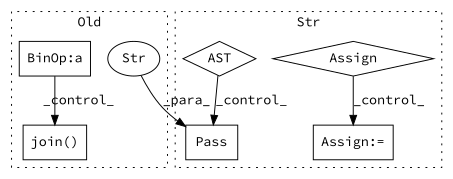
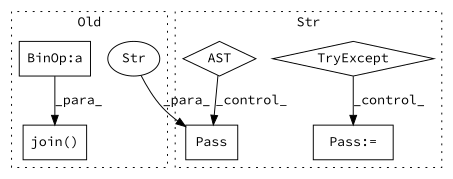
(353, 59) -> (353, 59)
(79, 101) -> (79, 101)
(353, 142) -> (353, 142)
